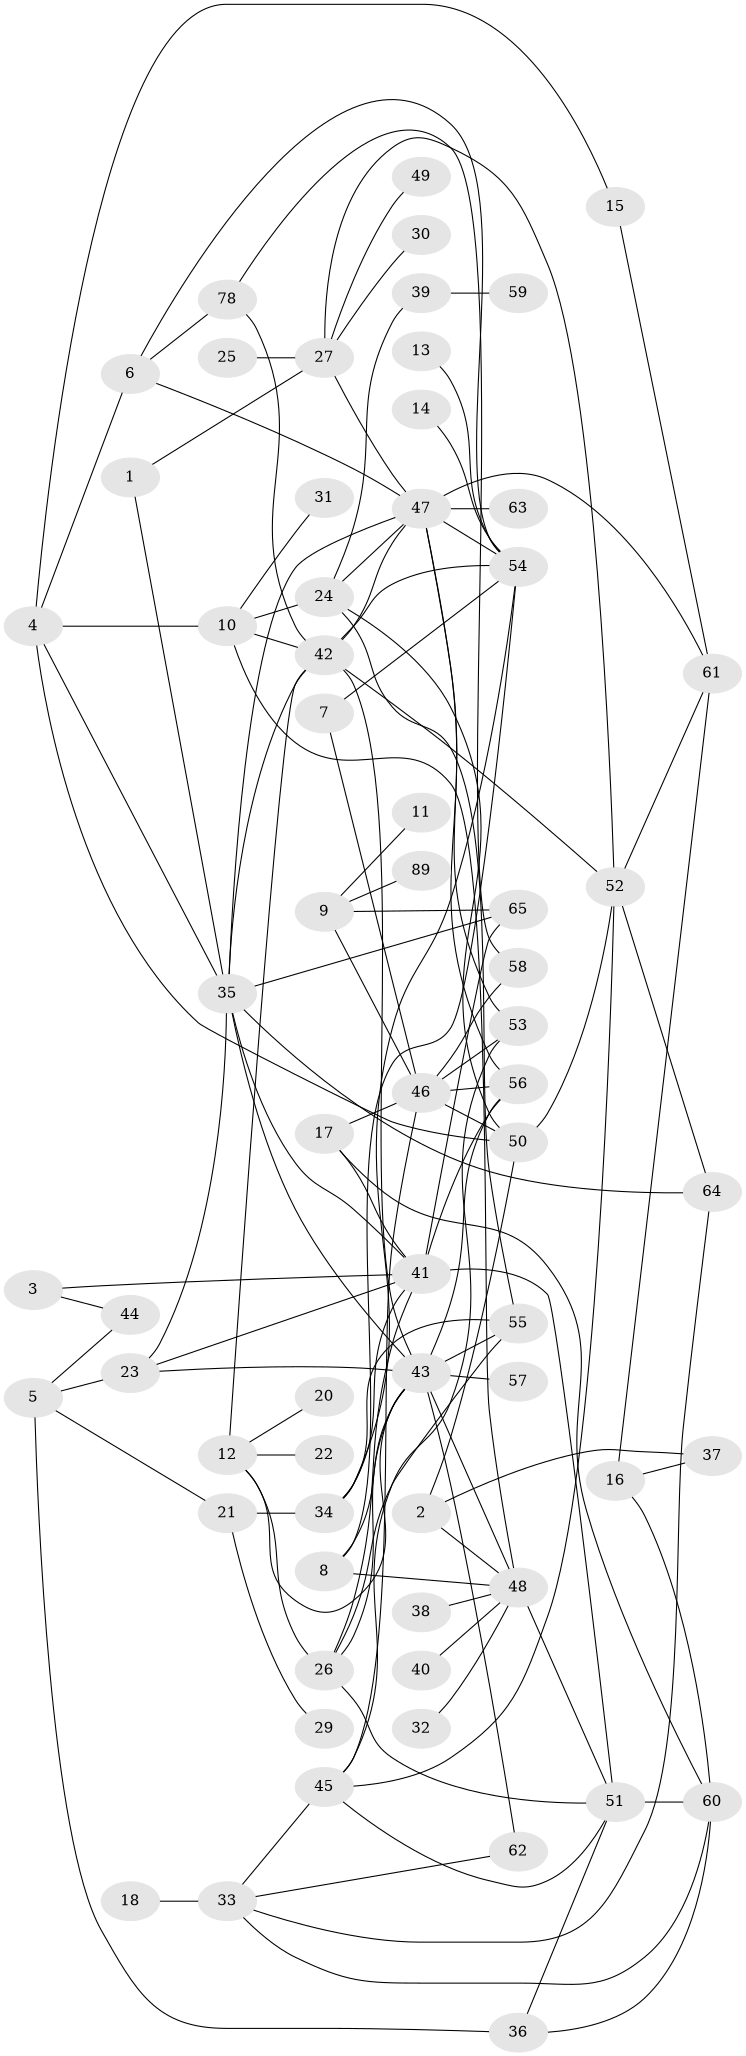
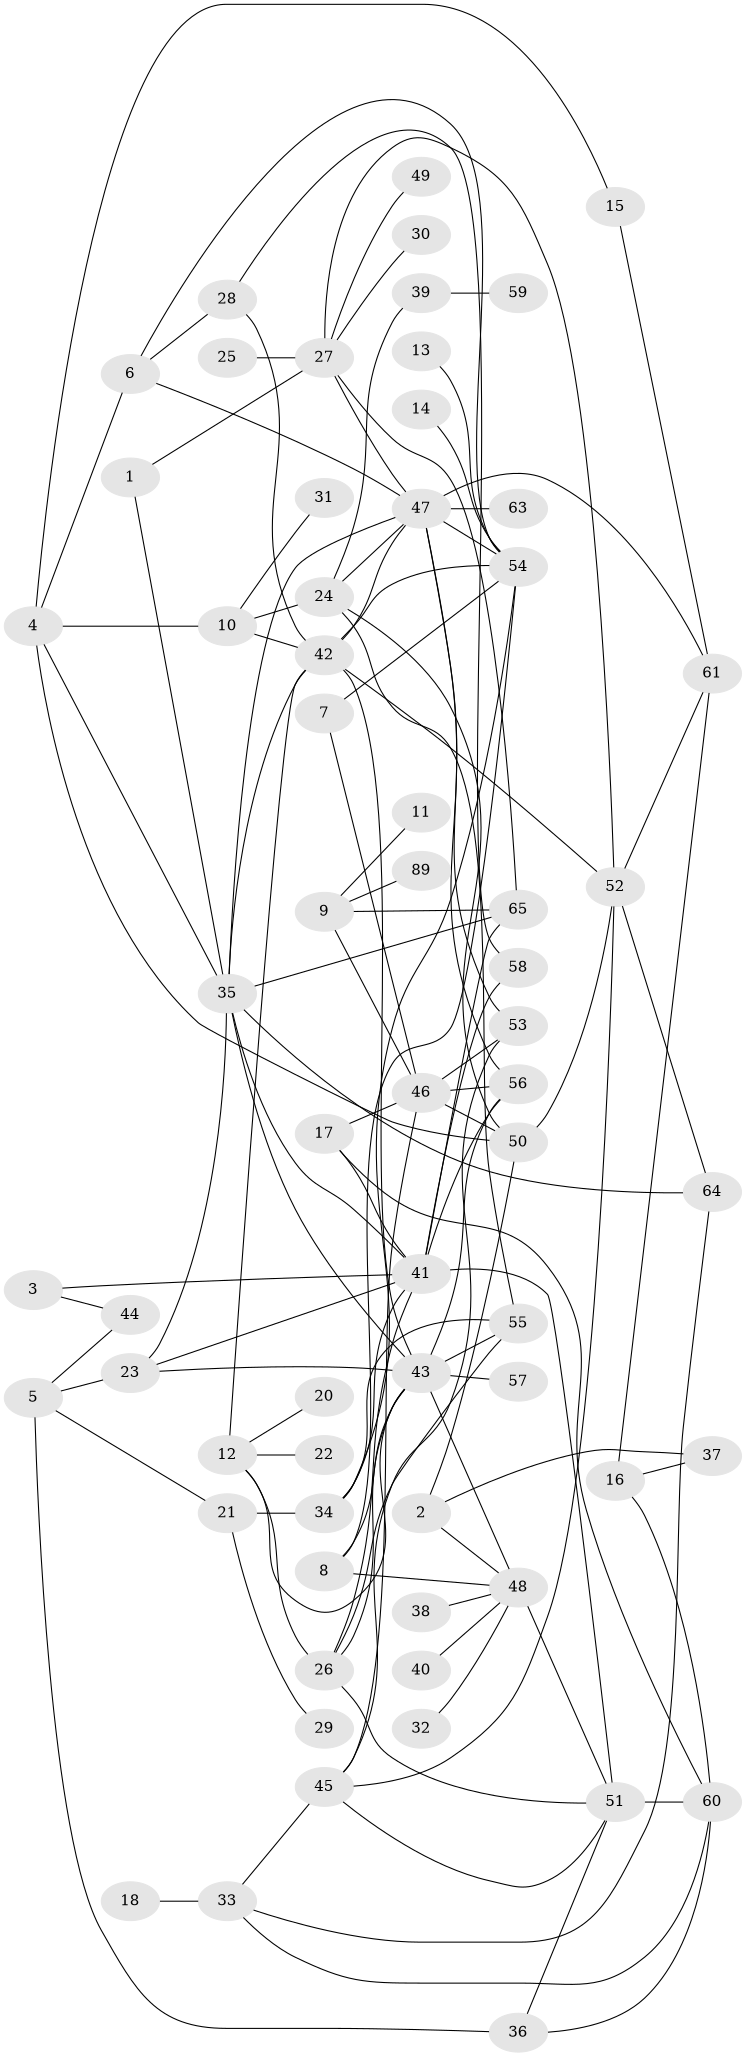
(227, 300) -> (227, 300)
none -> (486, 605)
(459, 1046) -> (453, 1116)
(485, 1194) -> none
(518, 1852) -> none
